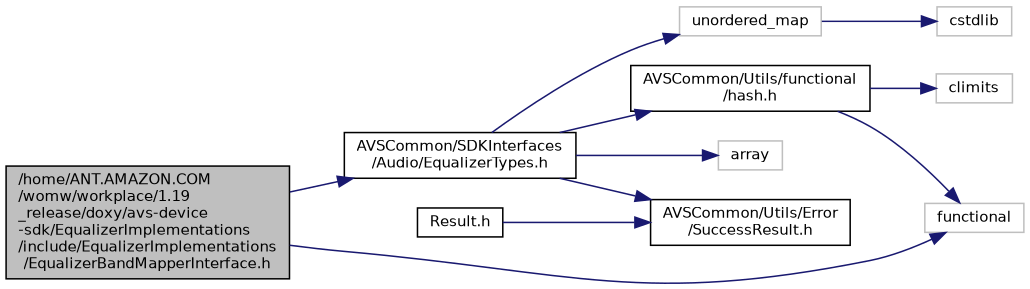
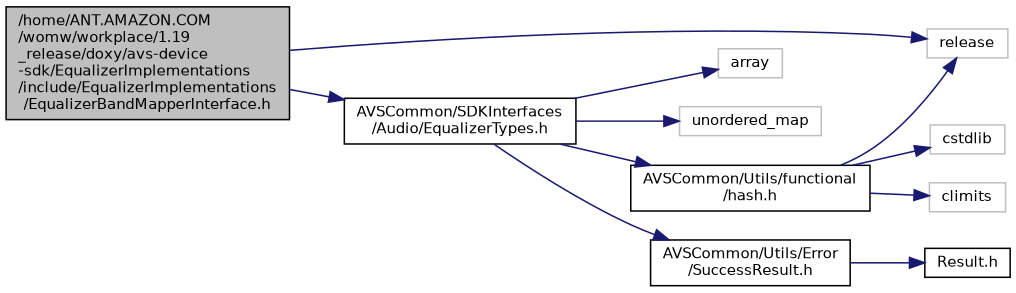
(871, 21) -> (884, 158)
(974, 218) -> (967, 43)
(569, 222) -> (880, 263)
